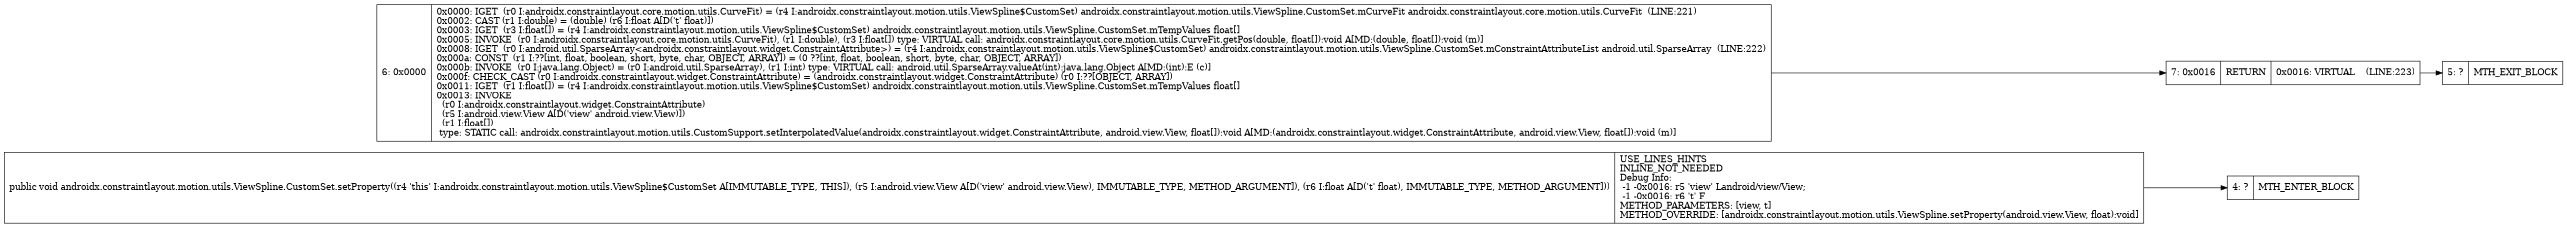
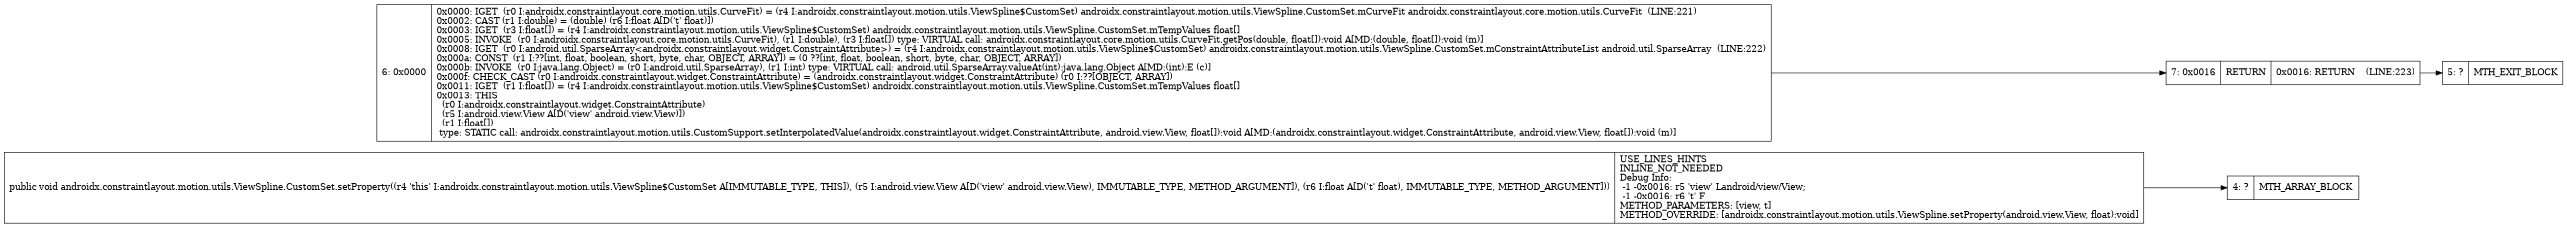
(2346, 73) -> (2346, 73)
(477, 96) -> (470, 96)
(2306, 187) -> (2306, 187)
